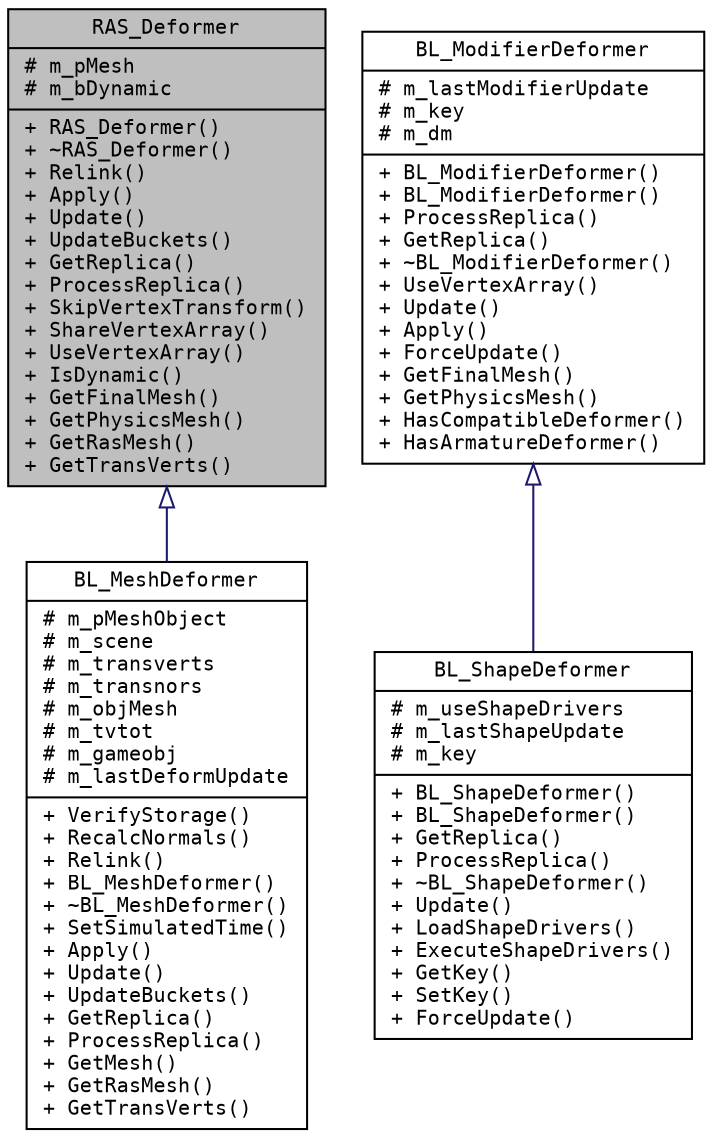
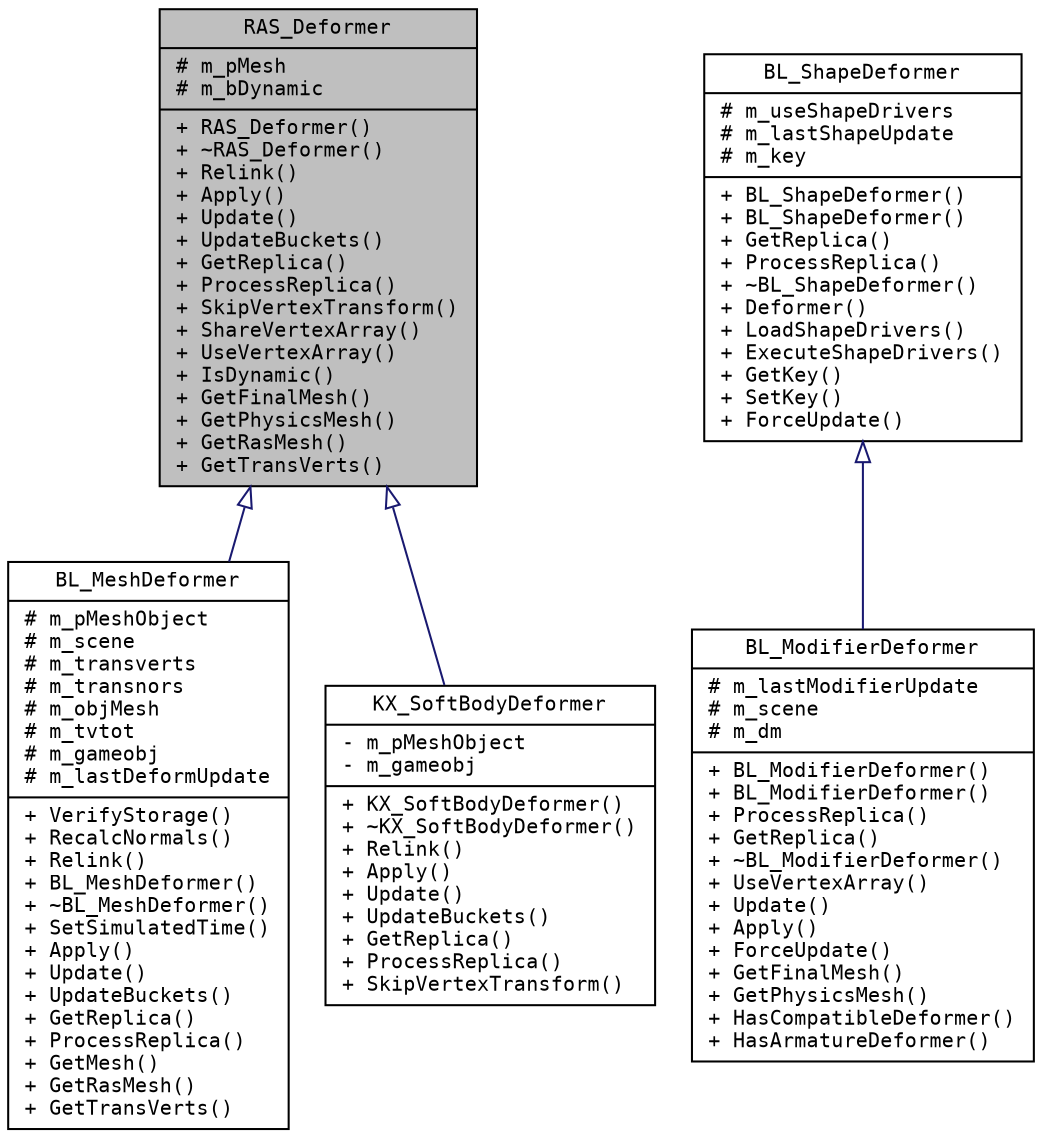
(423, 112) -> (765, 709)
(533, 568) -> (863, 546)
none -> (490, 846)
(453, 906) -> (795, 308)
